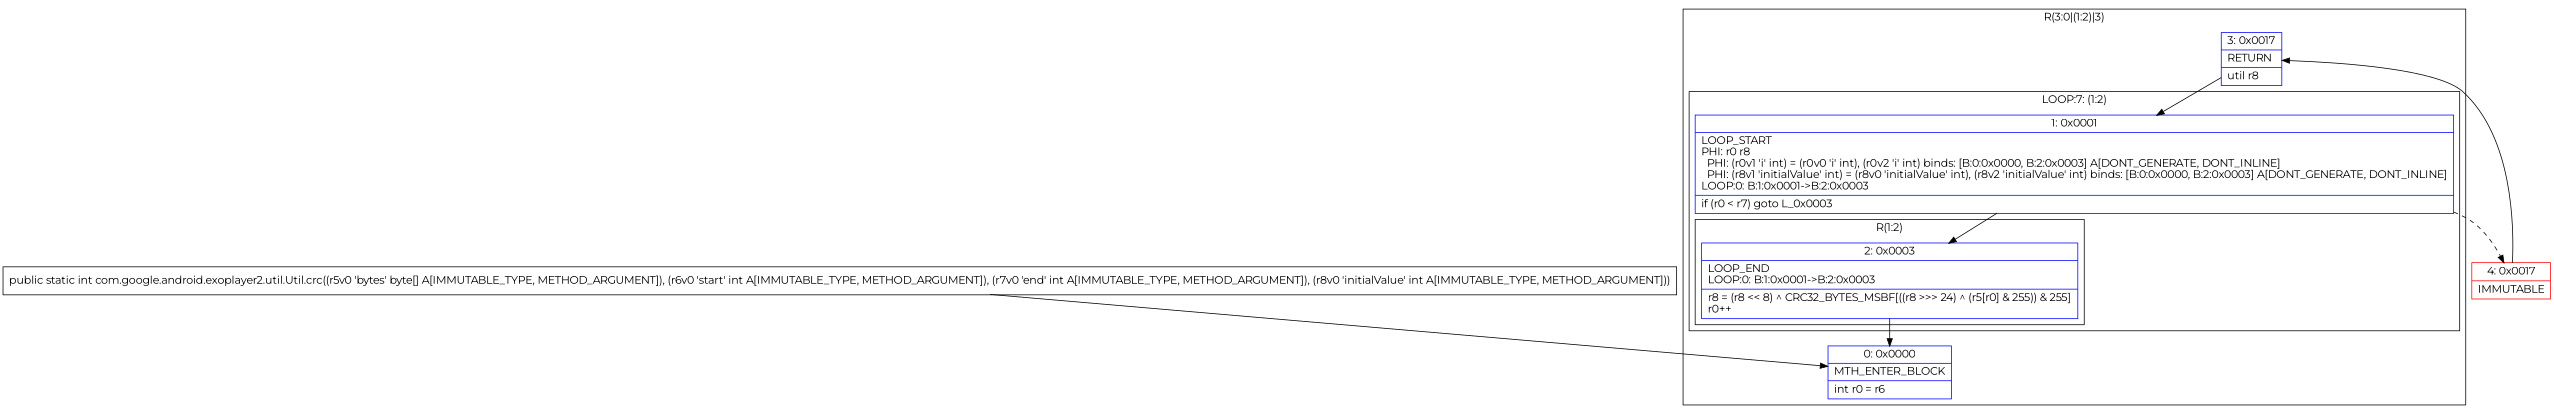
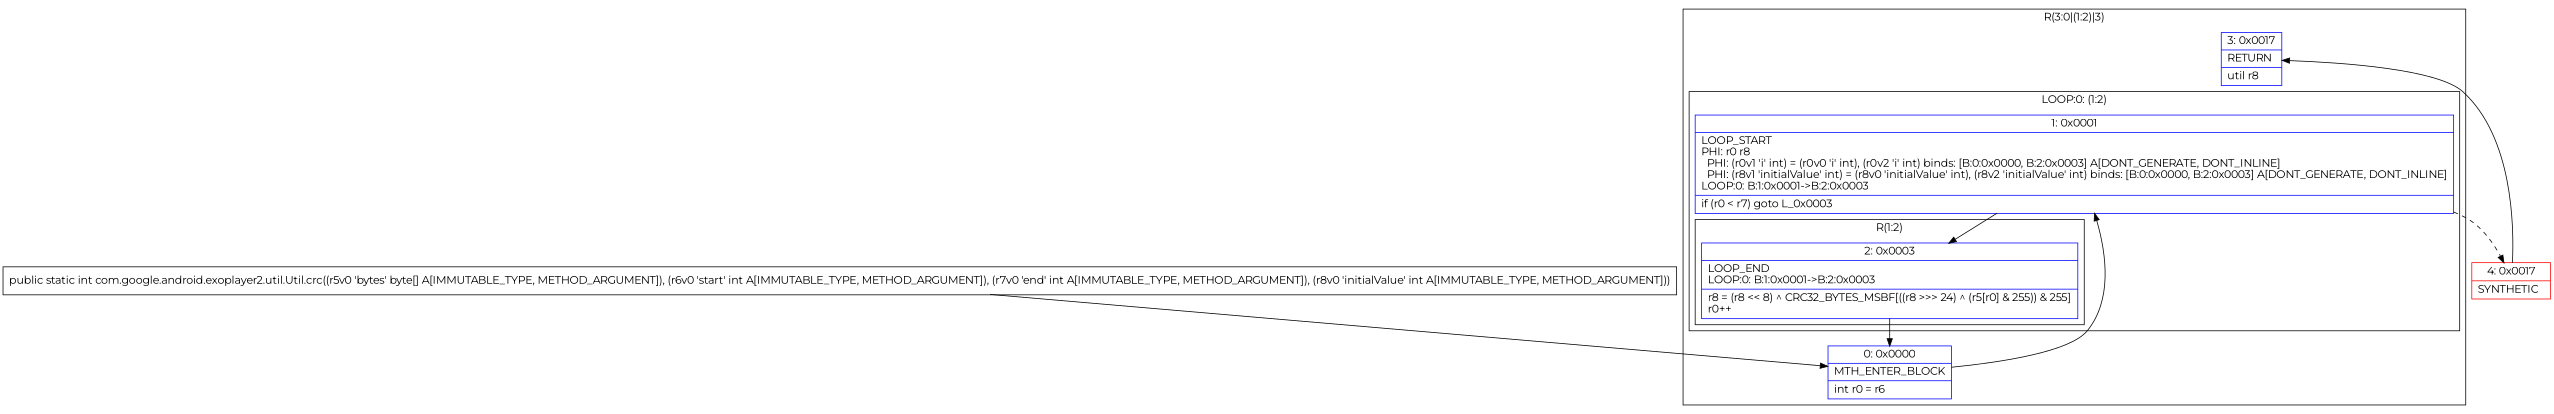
(2189, 96) -> (2076, 339)
(2074, 100) -> (2074, 100)
(2511, 290) -> (2508, 290)
